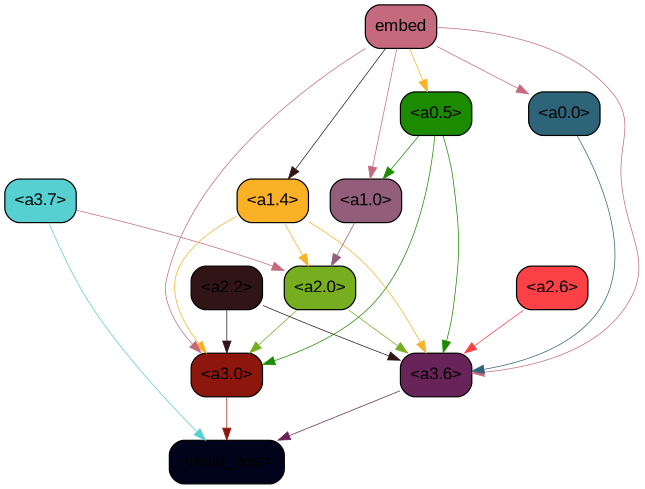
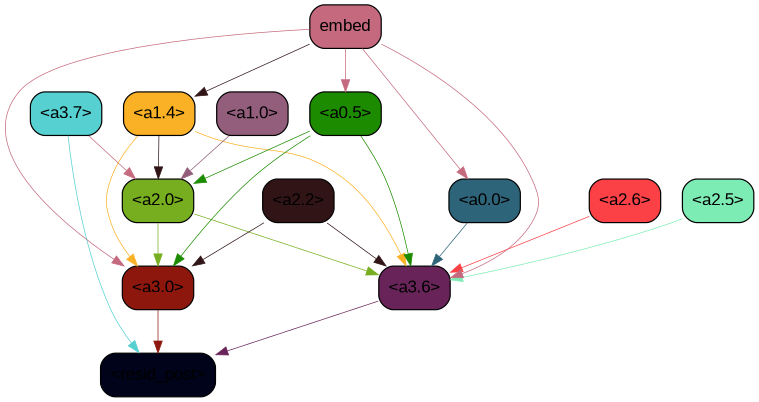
(416, 65) -> (346, 64)
(385, 108) -> none
(405, 153) -> (255, 156)
none -> (718, 201)
(293, 239) -> (159, 151)
